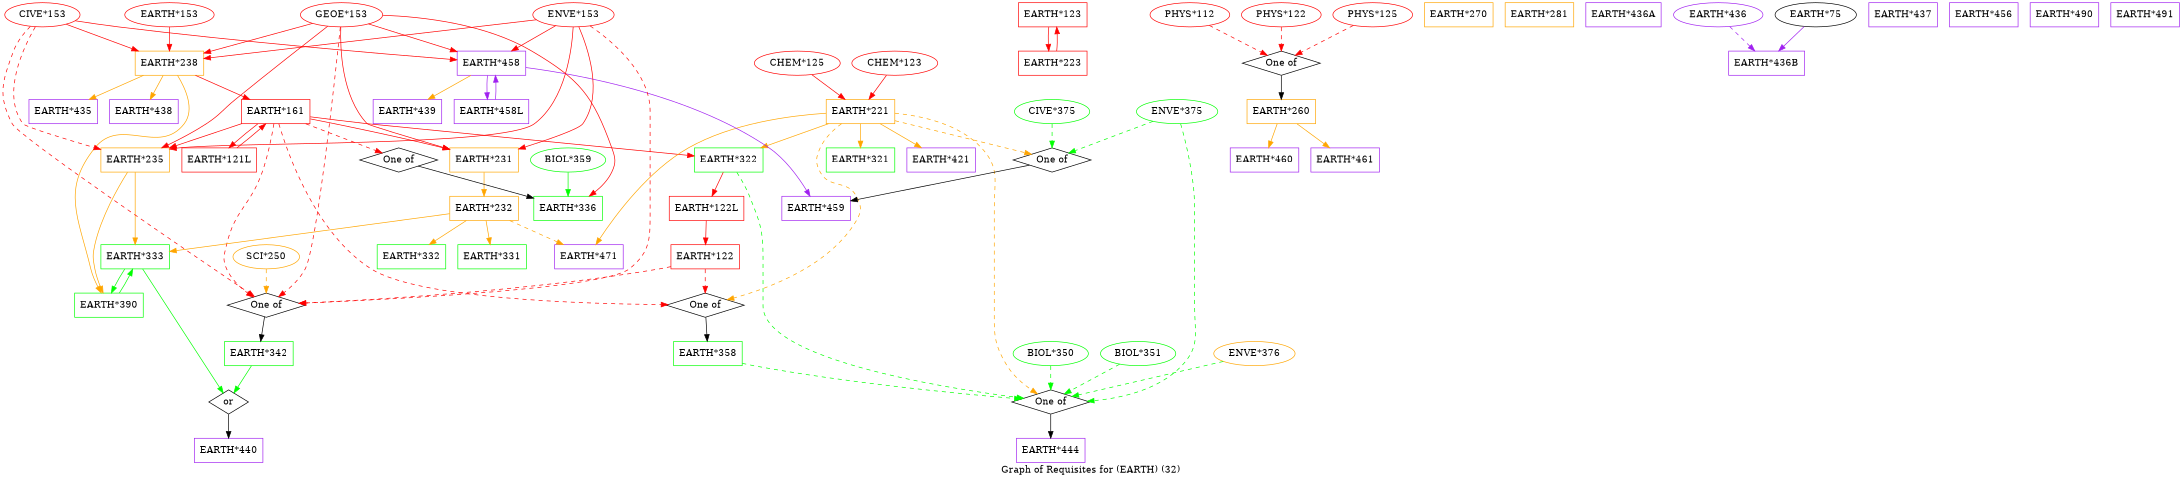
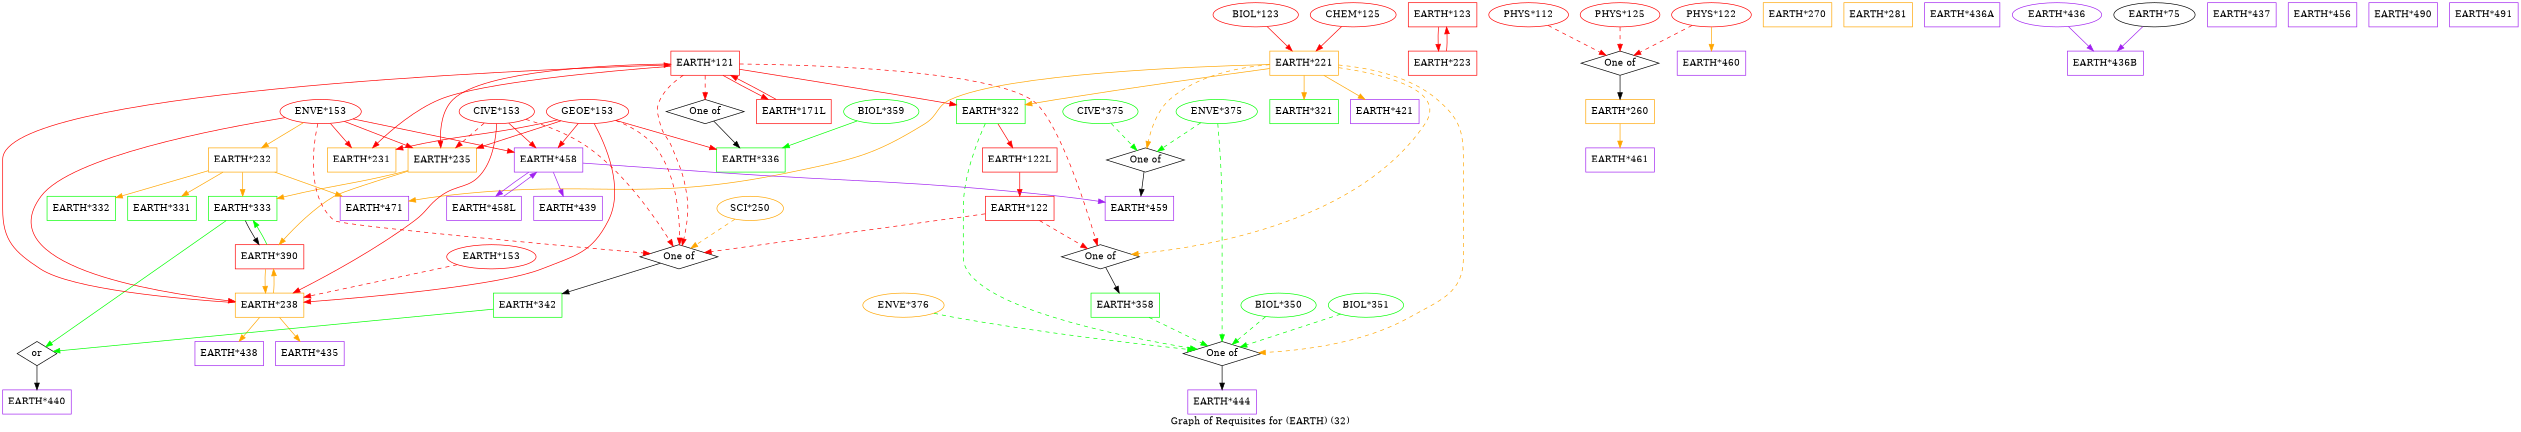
(1740, 36) -> (2079, 36)
(169, 37) -> (384, 280)
(895, 63) -> (1256, 15)
(452, 86) -> (557, 181)
(276, 112) -> (705, 63)
(1274, 133) -> (1711, 36)
(219, 160) -> (794, 112)
(484, 180) -> (286, 133)
(533, 231) -> (305, 183)
(119, 278) -> (250, 230)
none -> (265, 278)
(109, 305) -> (270, 257)
